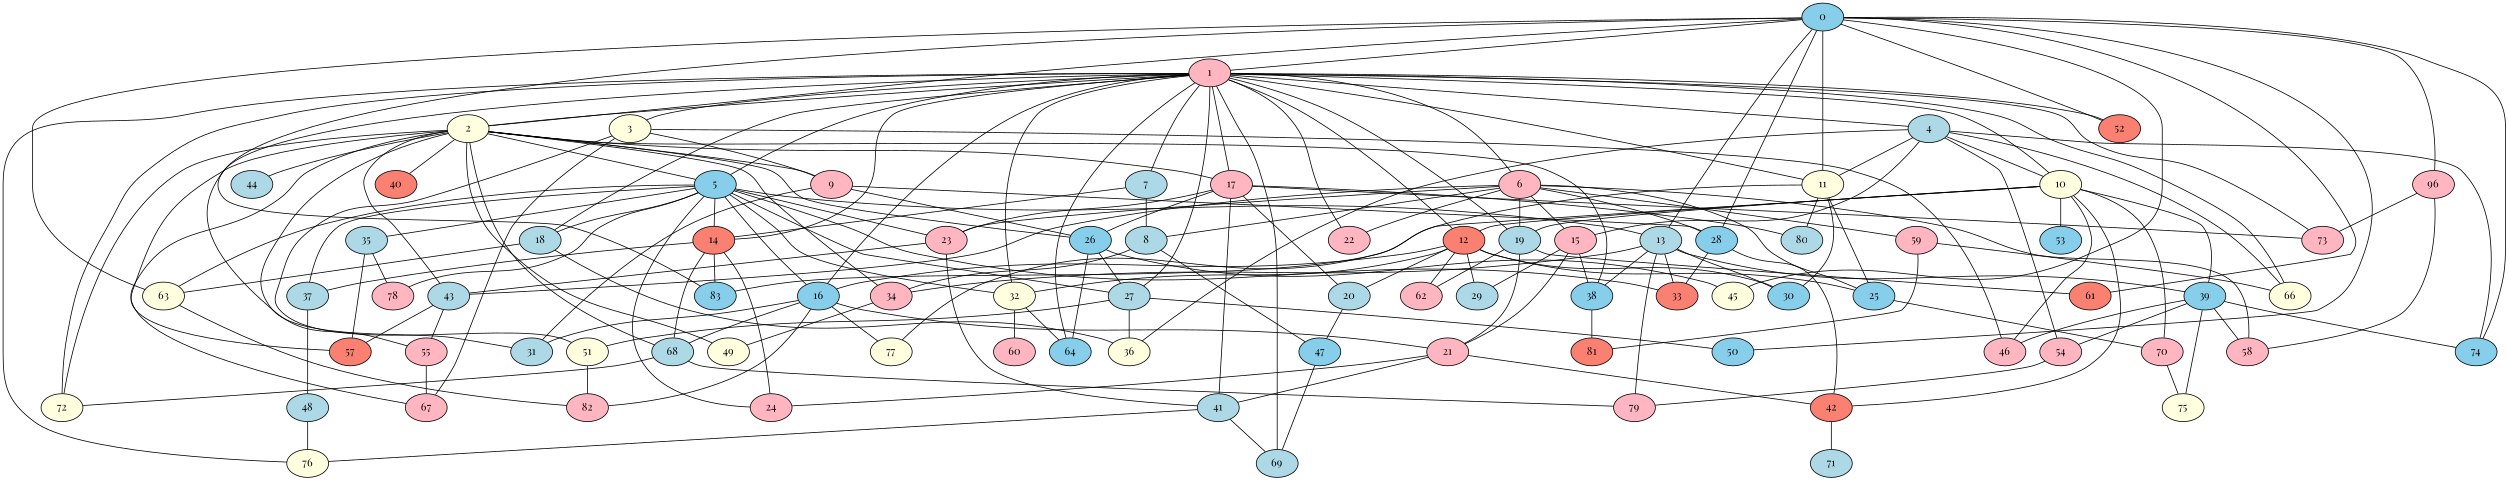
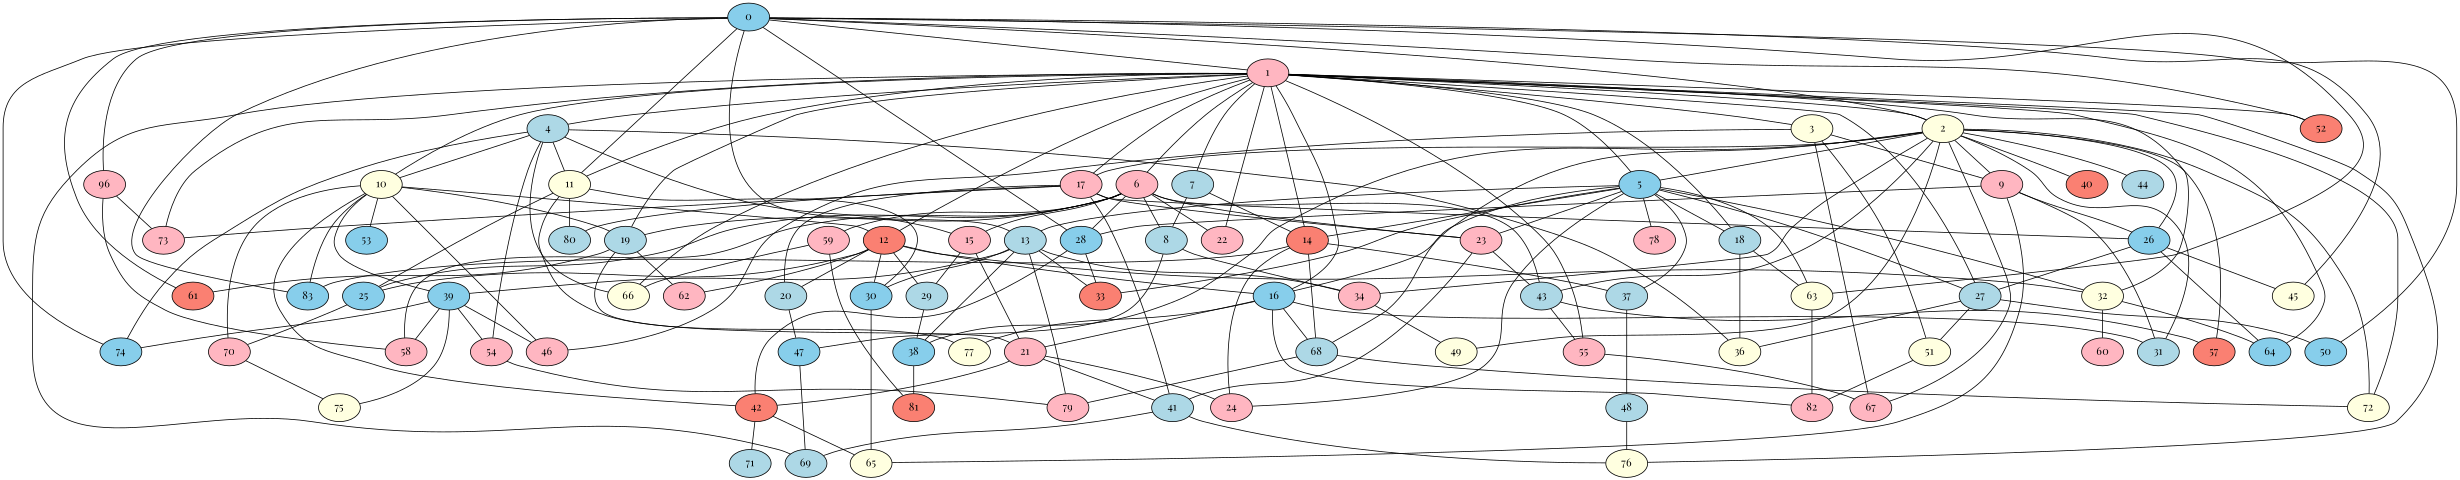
(367, 240) -> none
(1584, 268) -> (920, 324)
none -> (871, 463)
